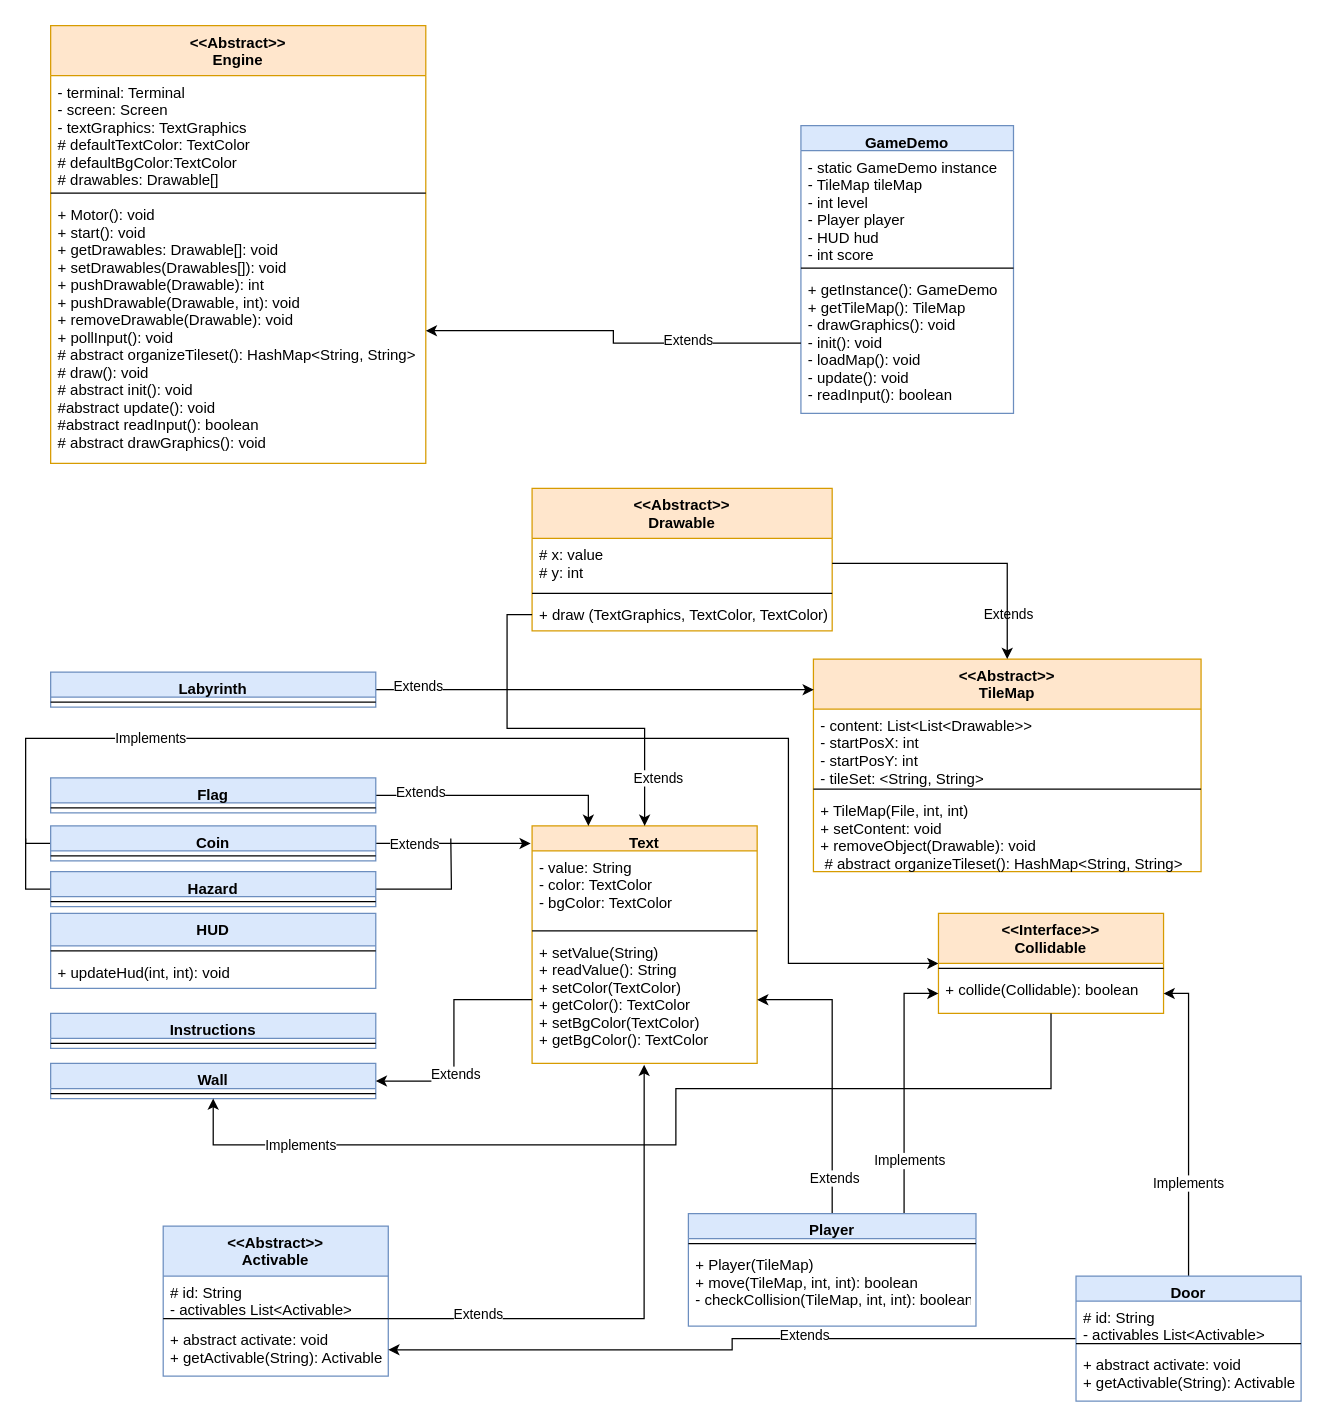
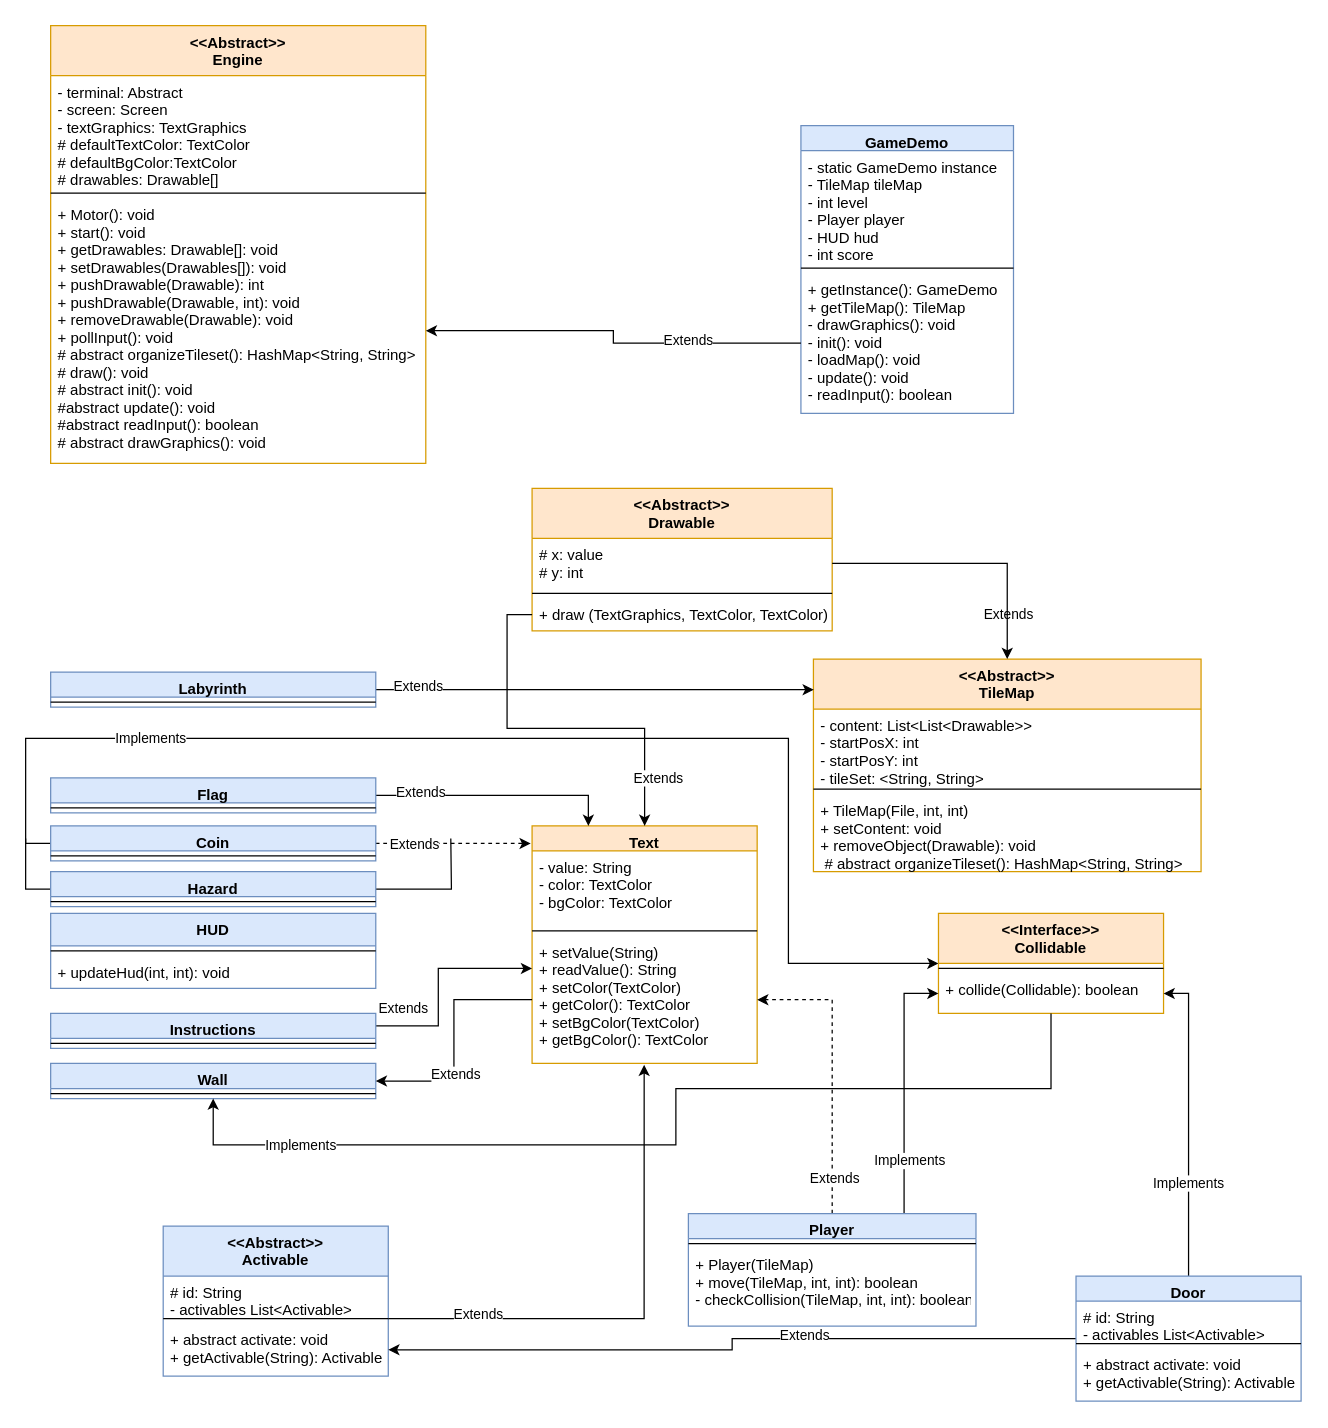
(128, 93) -> (132, 93)
(478, 843) -> (478, 843)
none -> (438, 985)
(832, 1053) -> (832, 1053)
